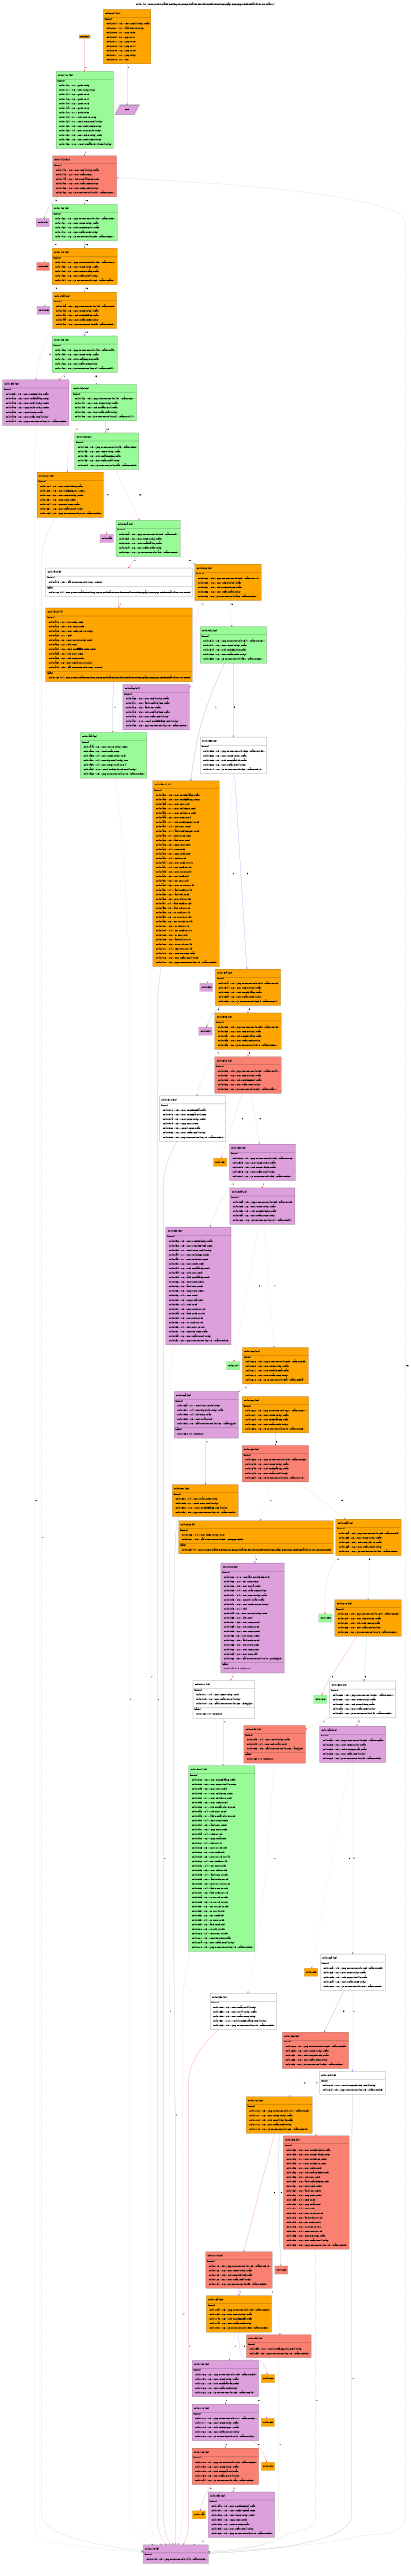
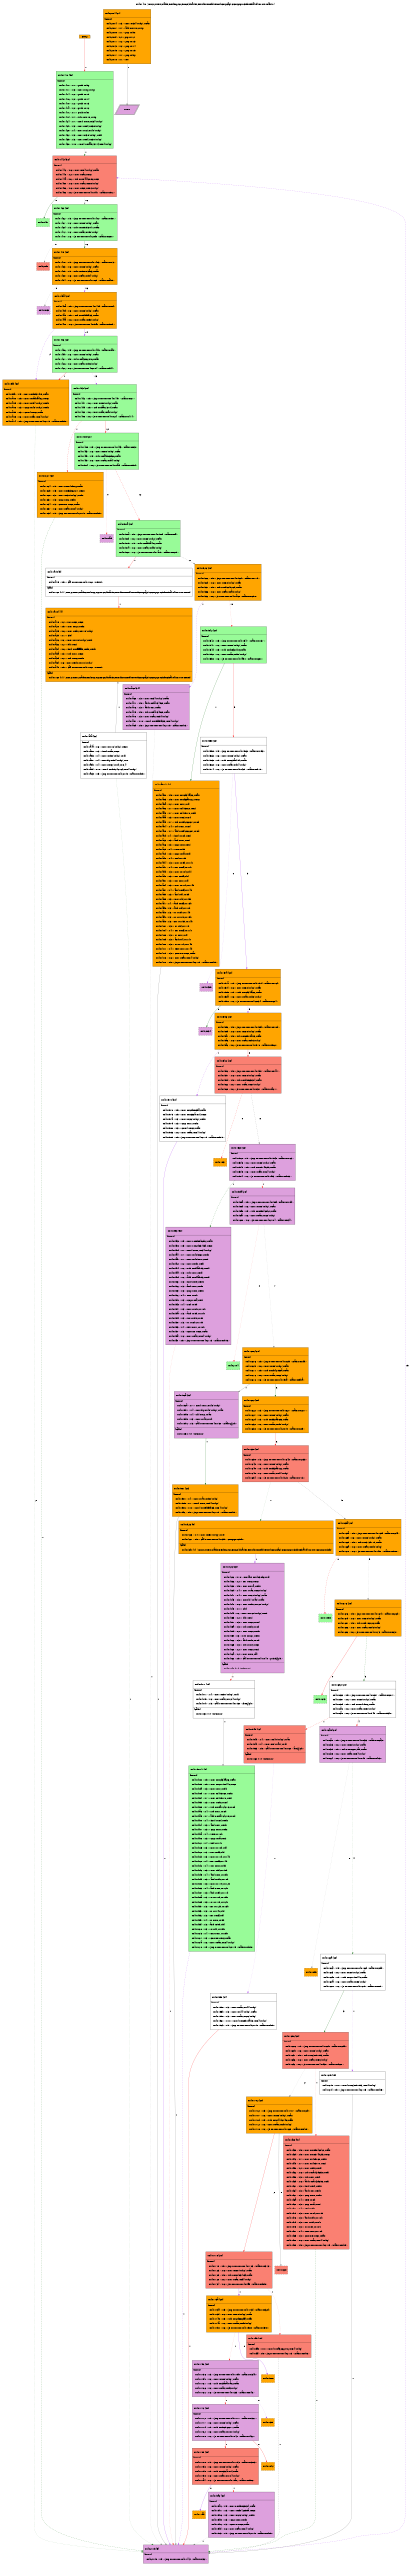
(85, 37) -> (85, 37)
(127, 110) -> (127, 110)
(43, 223) -> (43, 223)
(36, 403) -> (36, 403)
(113, 707) -> (117, 708)
(114, 755) -> (114, 755)
none -> (275, 1390)
